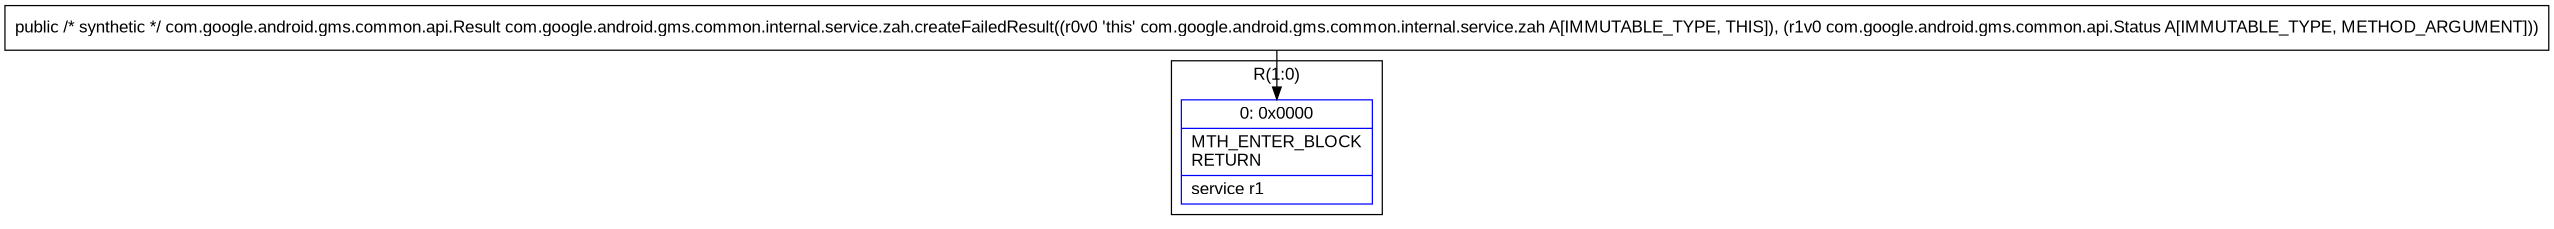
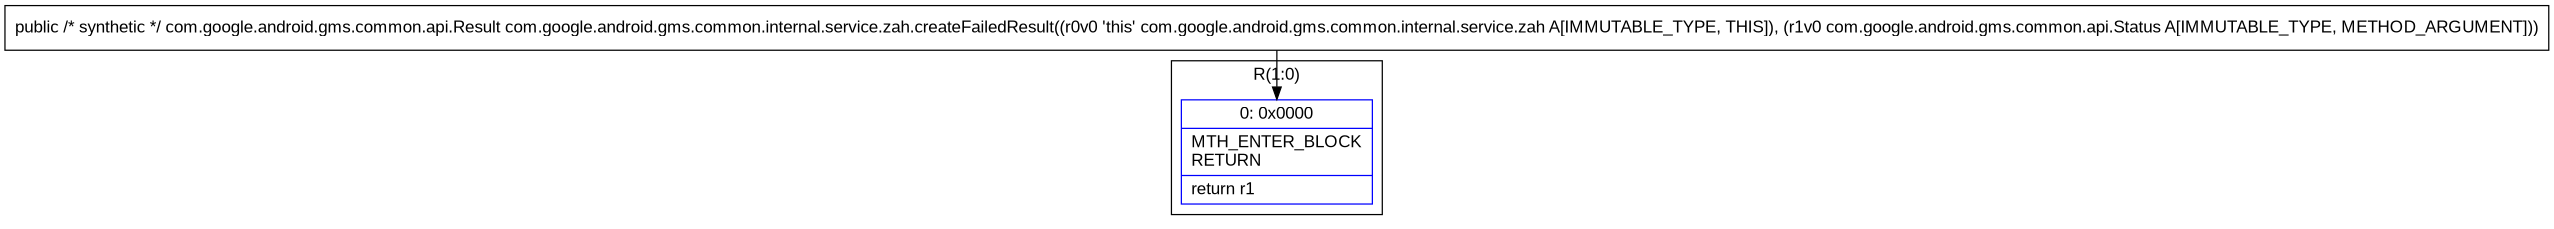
(1228, 189) -> (1224, 189)
